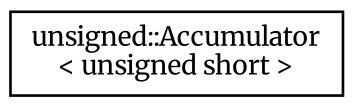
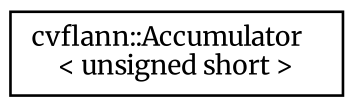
(177, 54) -> (177, 54)
